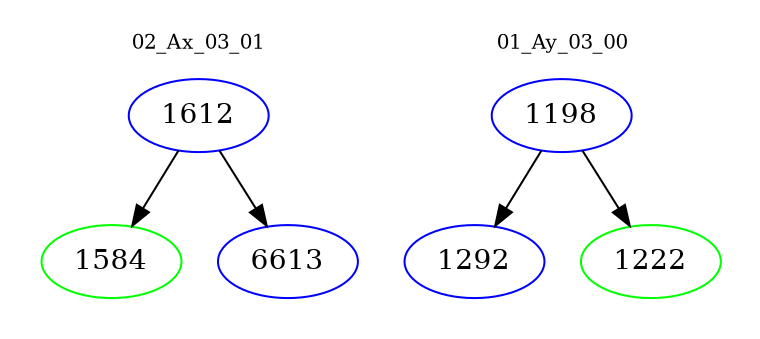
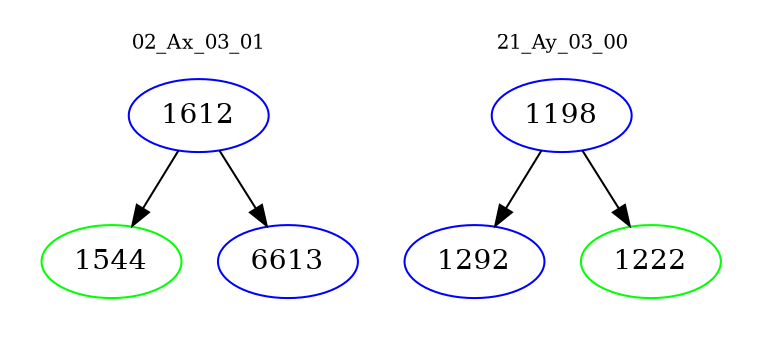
(563, 44) -> (563, 44)
(112, 262) -> (112, 262)
